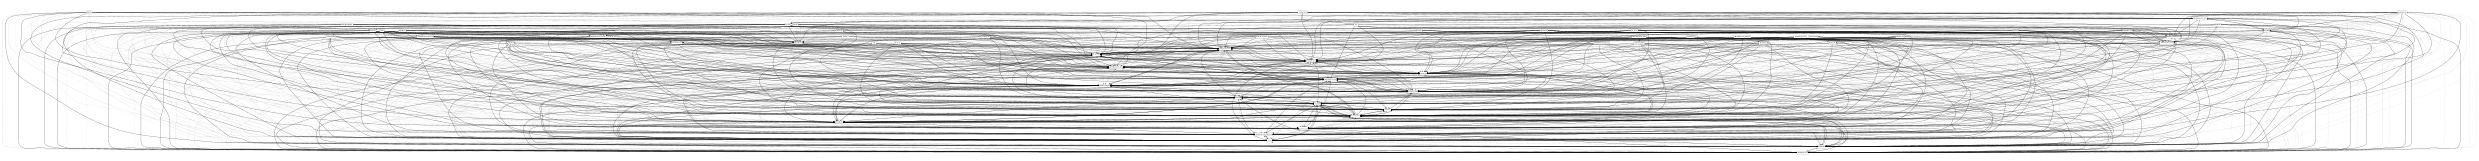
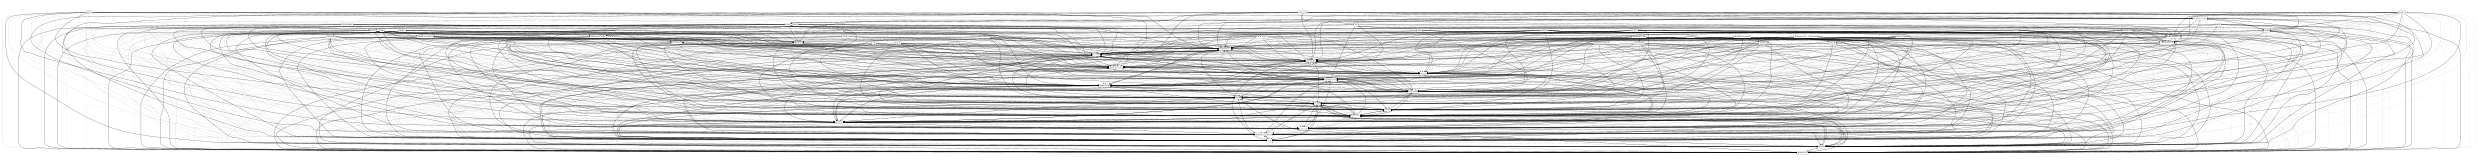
(1319, 89) -> (1319, 89)
